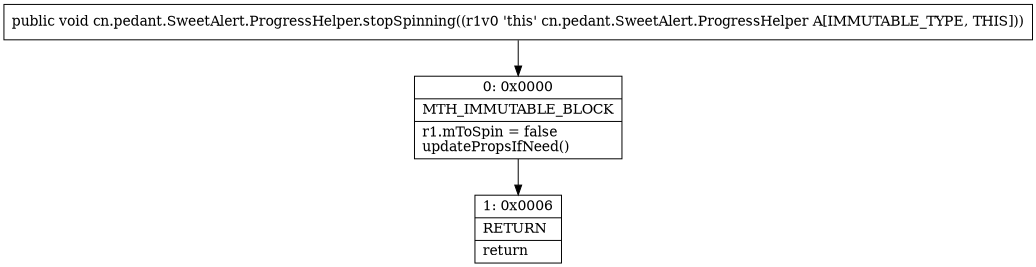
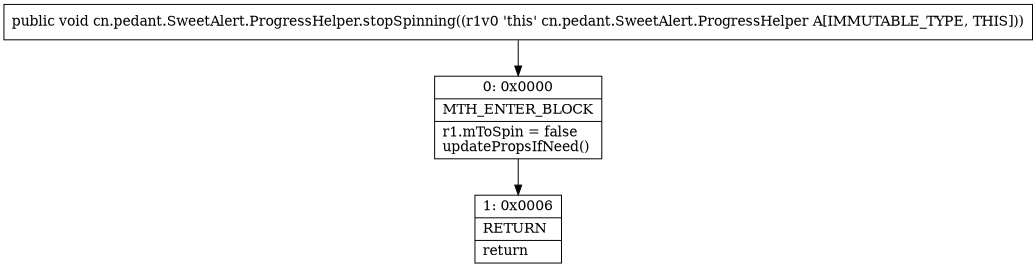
(518, 110) -> (518, 110)
